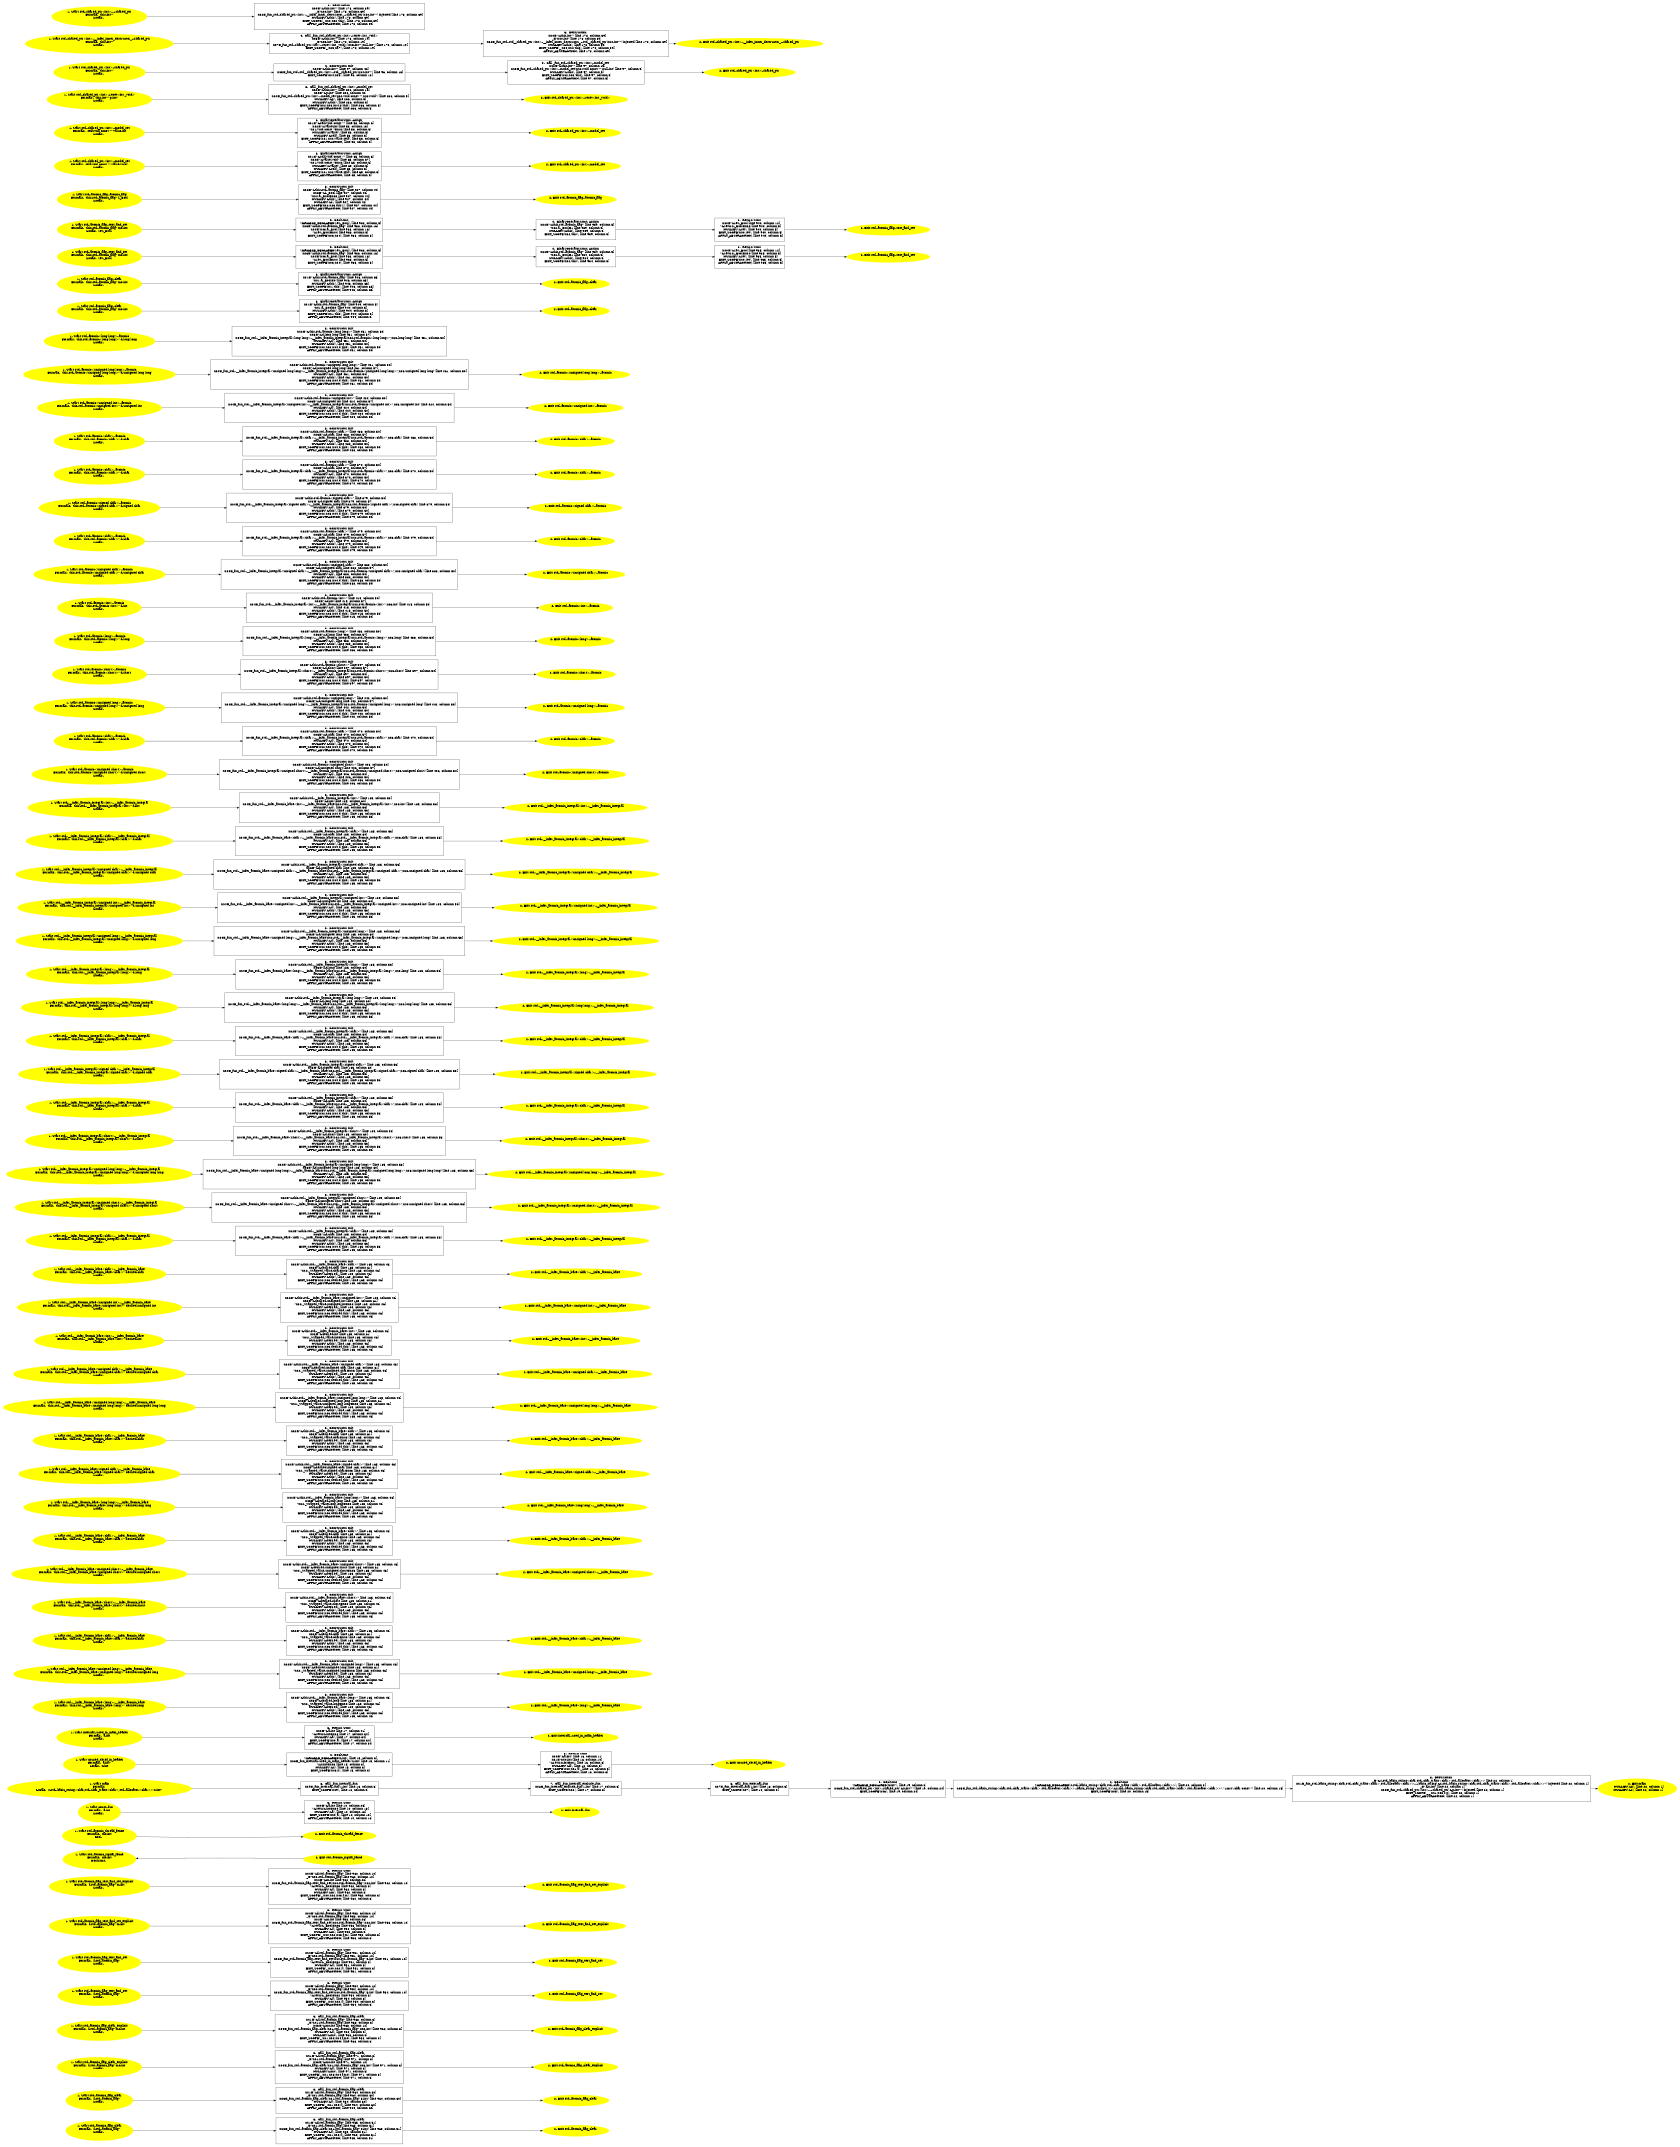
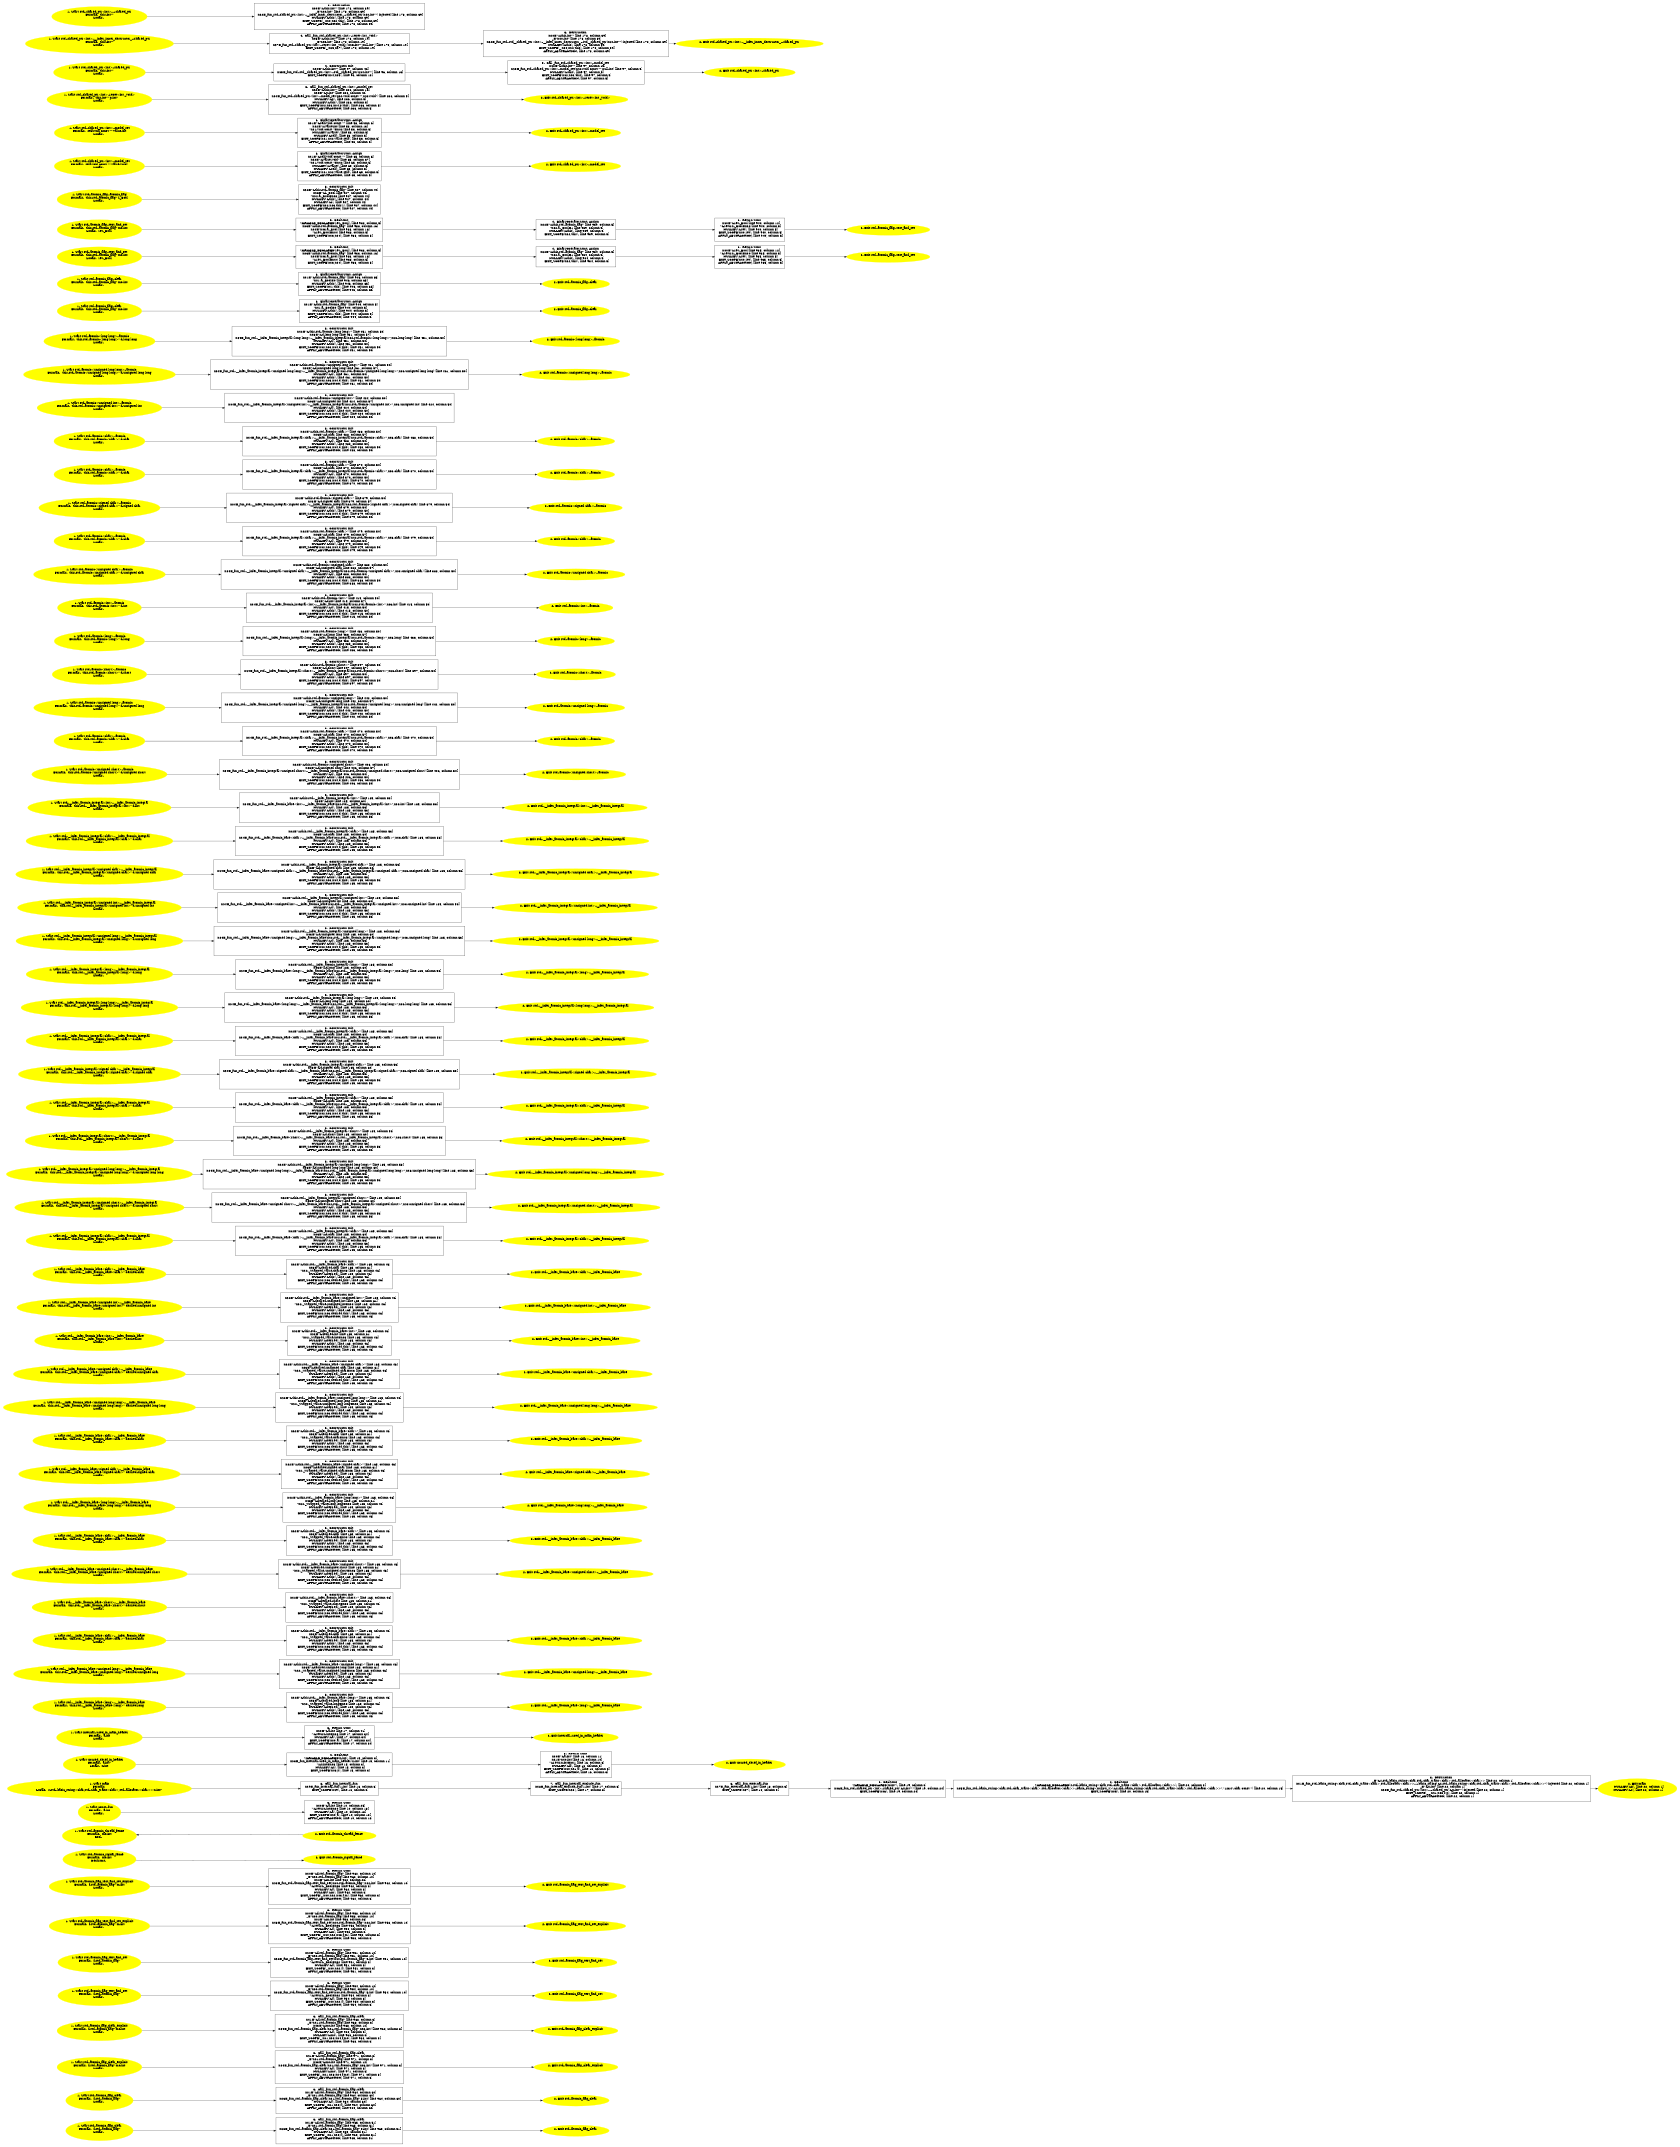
(576, 199) -> none
none -> (576, 341)
(576, 408) -> none
(576, 1812) -> none
(219, 1837) -> (221, 1834)
(221, 1858) -> (219, 1861)
